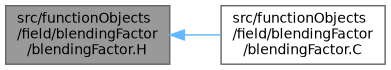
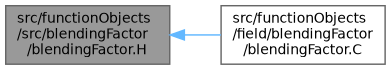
(88, 35) -> (88, 35)
